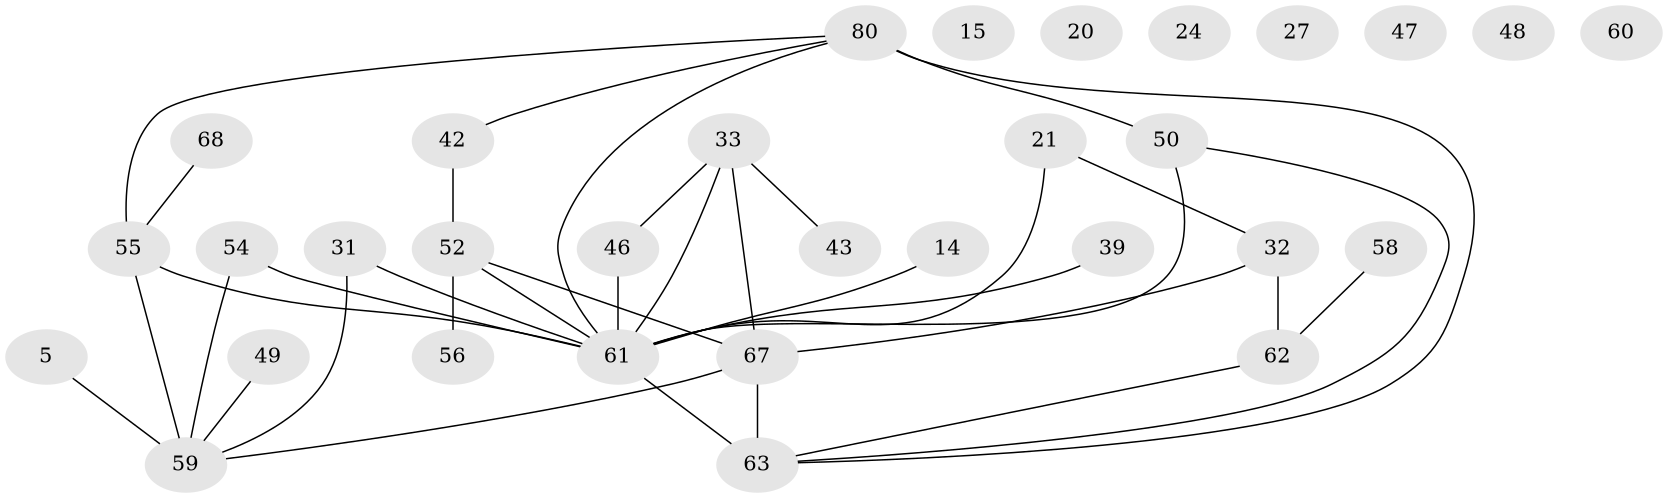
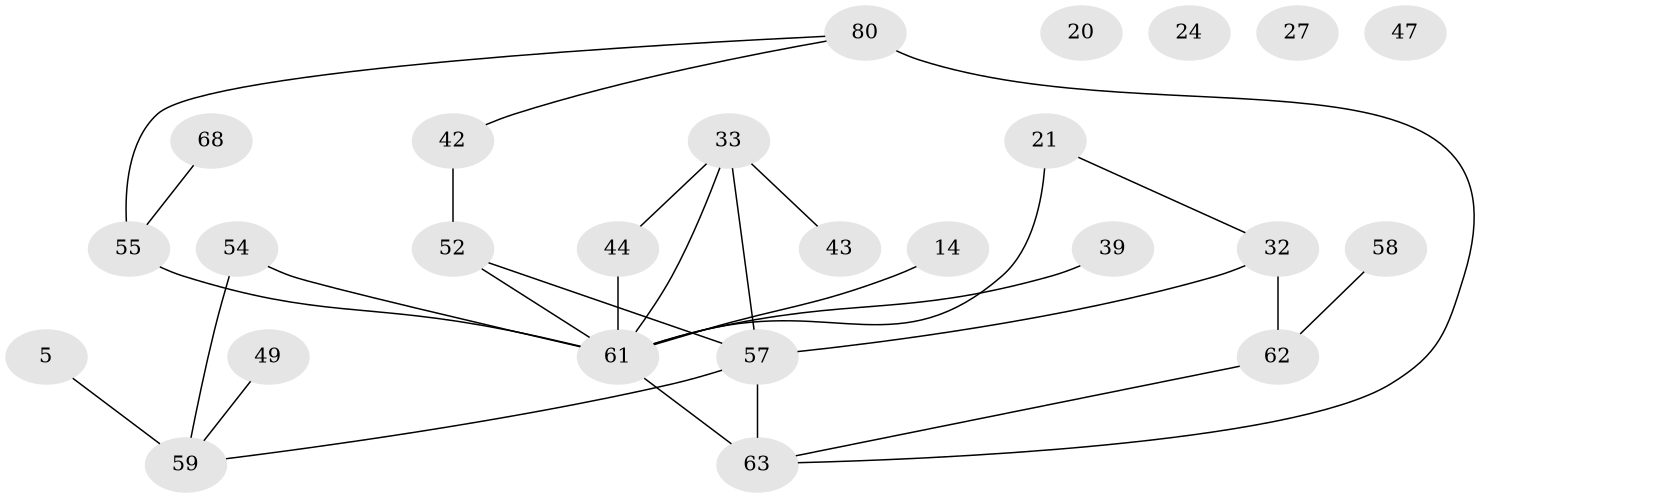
(974, 33) -> none
(1514, 33) -> none
(1622, 33) -> none
(626, 141) -> none
(1167, 141) -> none
(345, 249) -> none
(618, 249) -> (618, 249)
(158, 357) -> none
(453, 357) -> none
(758, 357) -> (758, 357)
